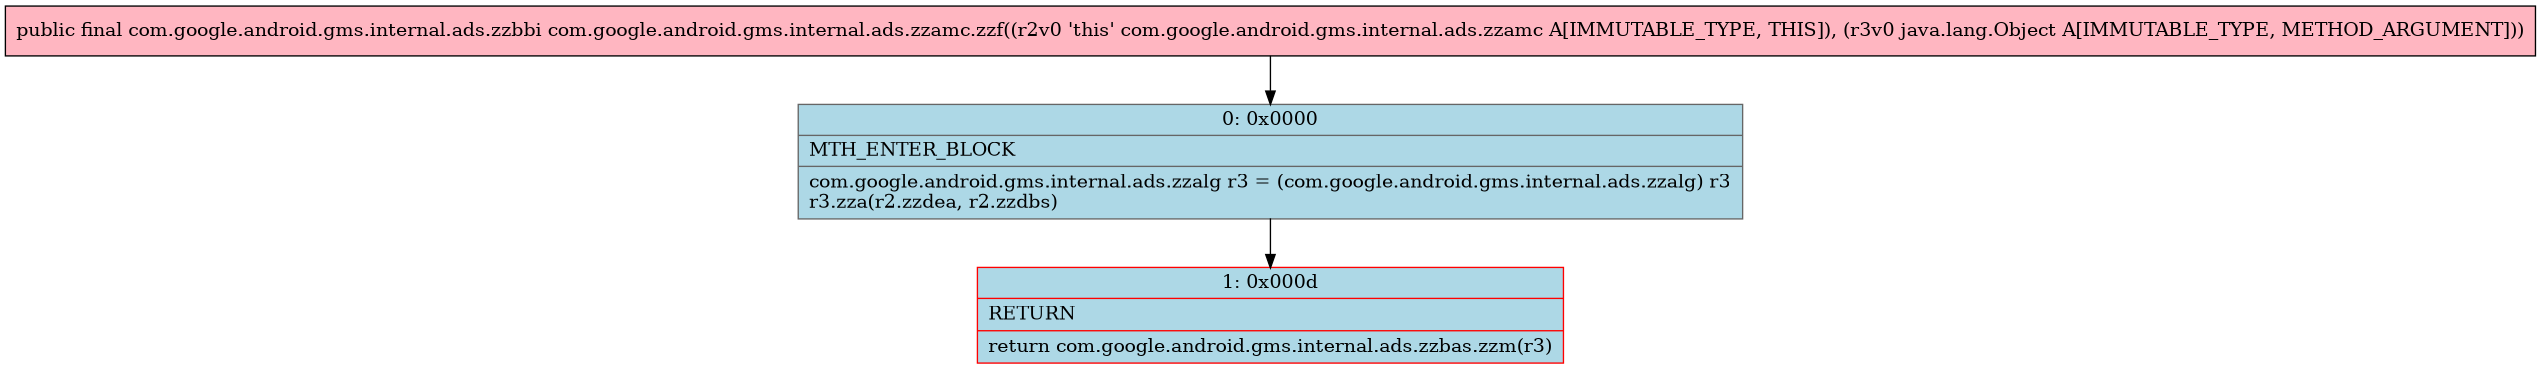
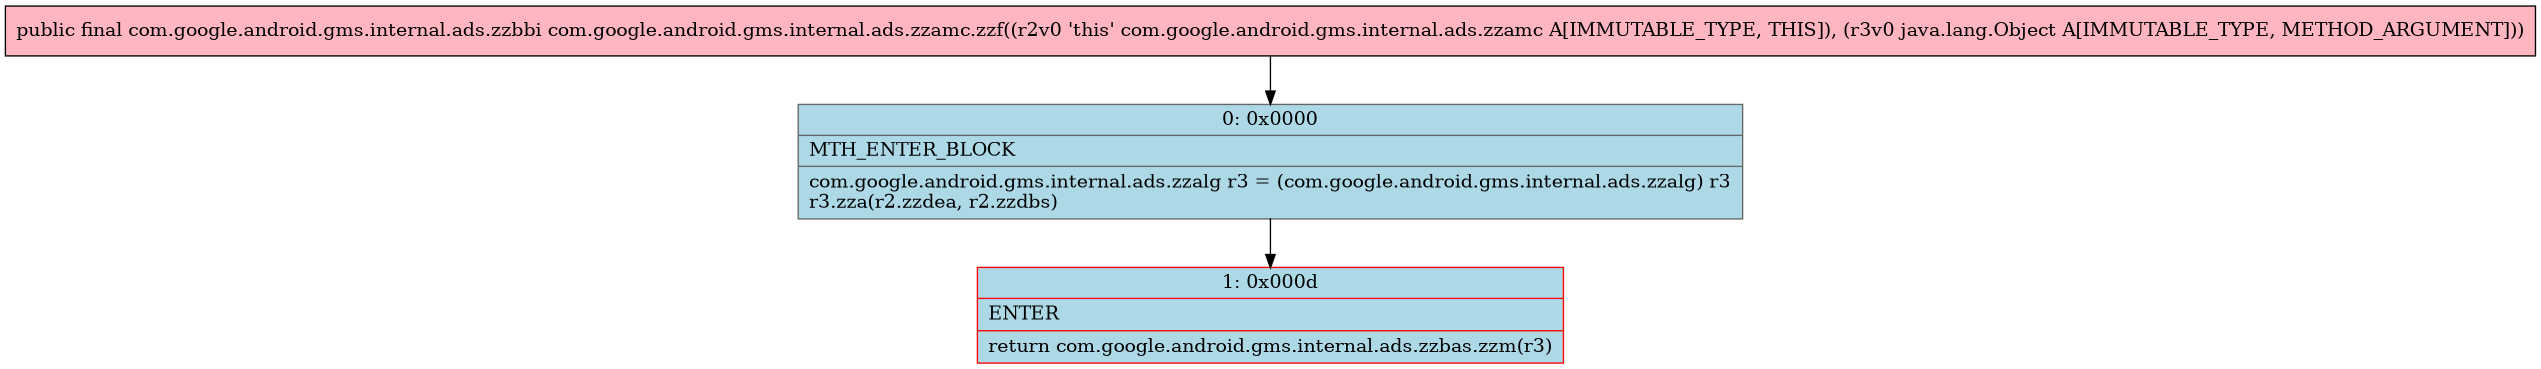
(1032, 314) -> (1024, 314)
